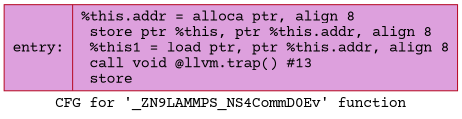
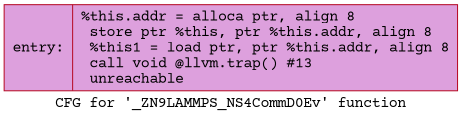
(107, 78) -> (133, 78)
